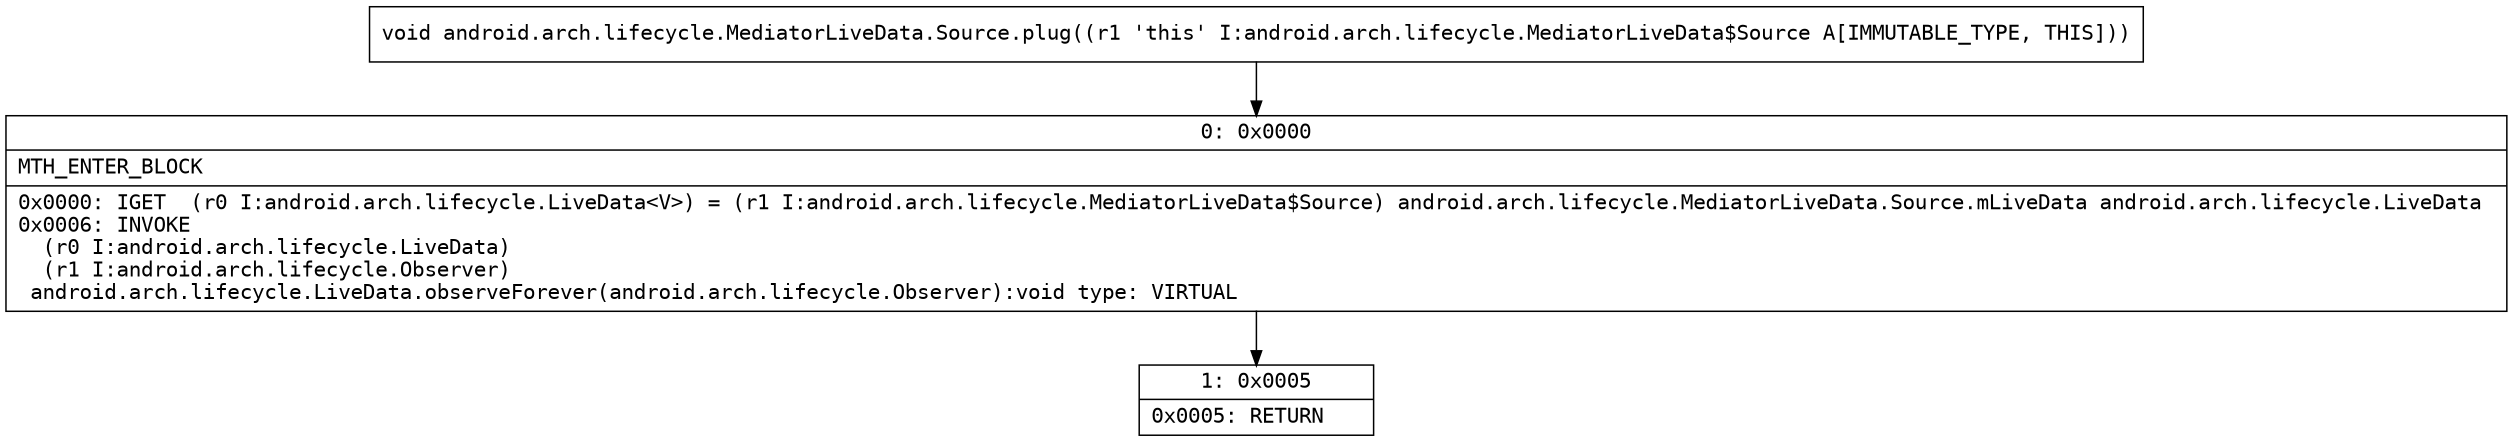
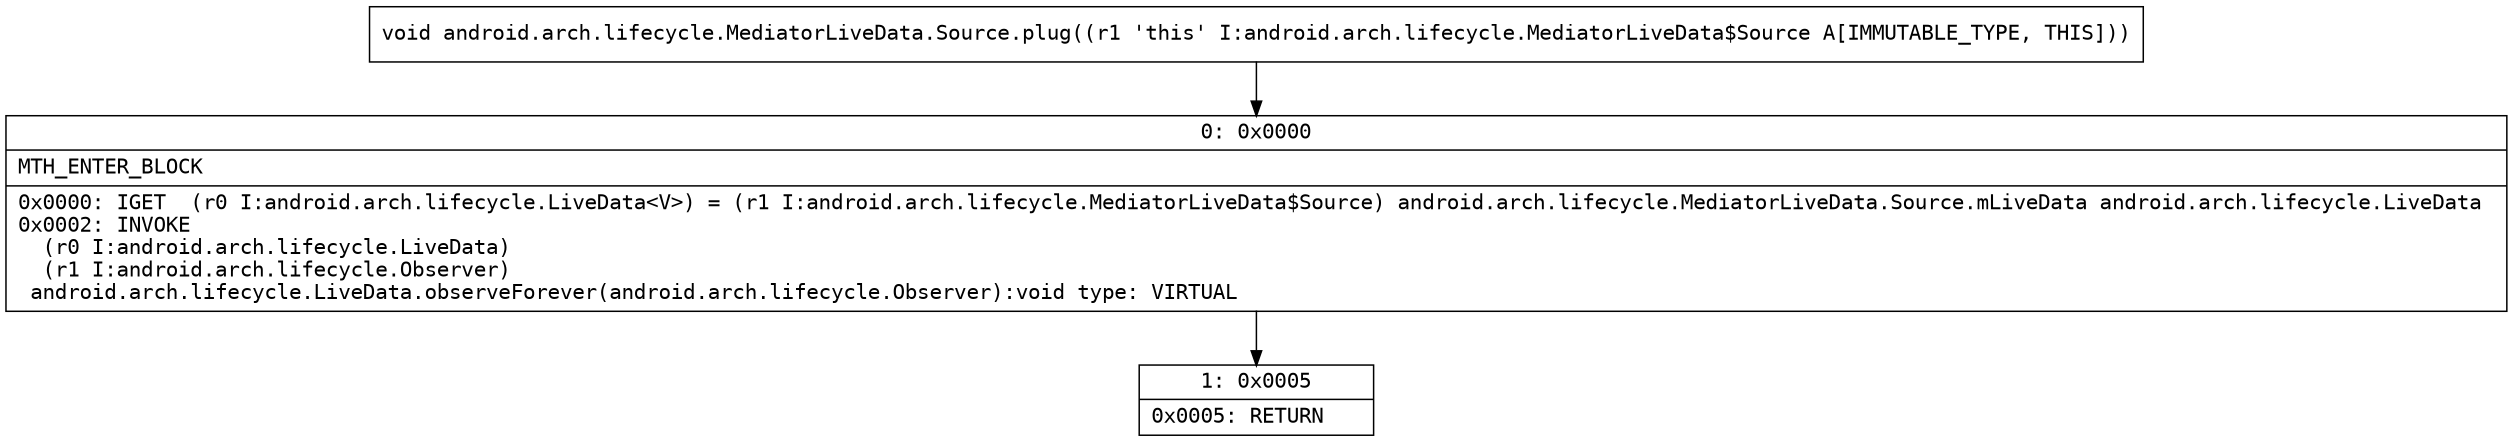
(117, 225) -> (117, 225)
